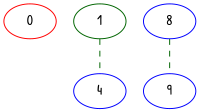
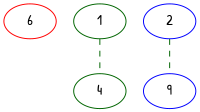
(30, 21) -> (30, 21)
(170, 21) -> (170, 21)
(100, 91) -> (100, 91)
